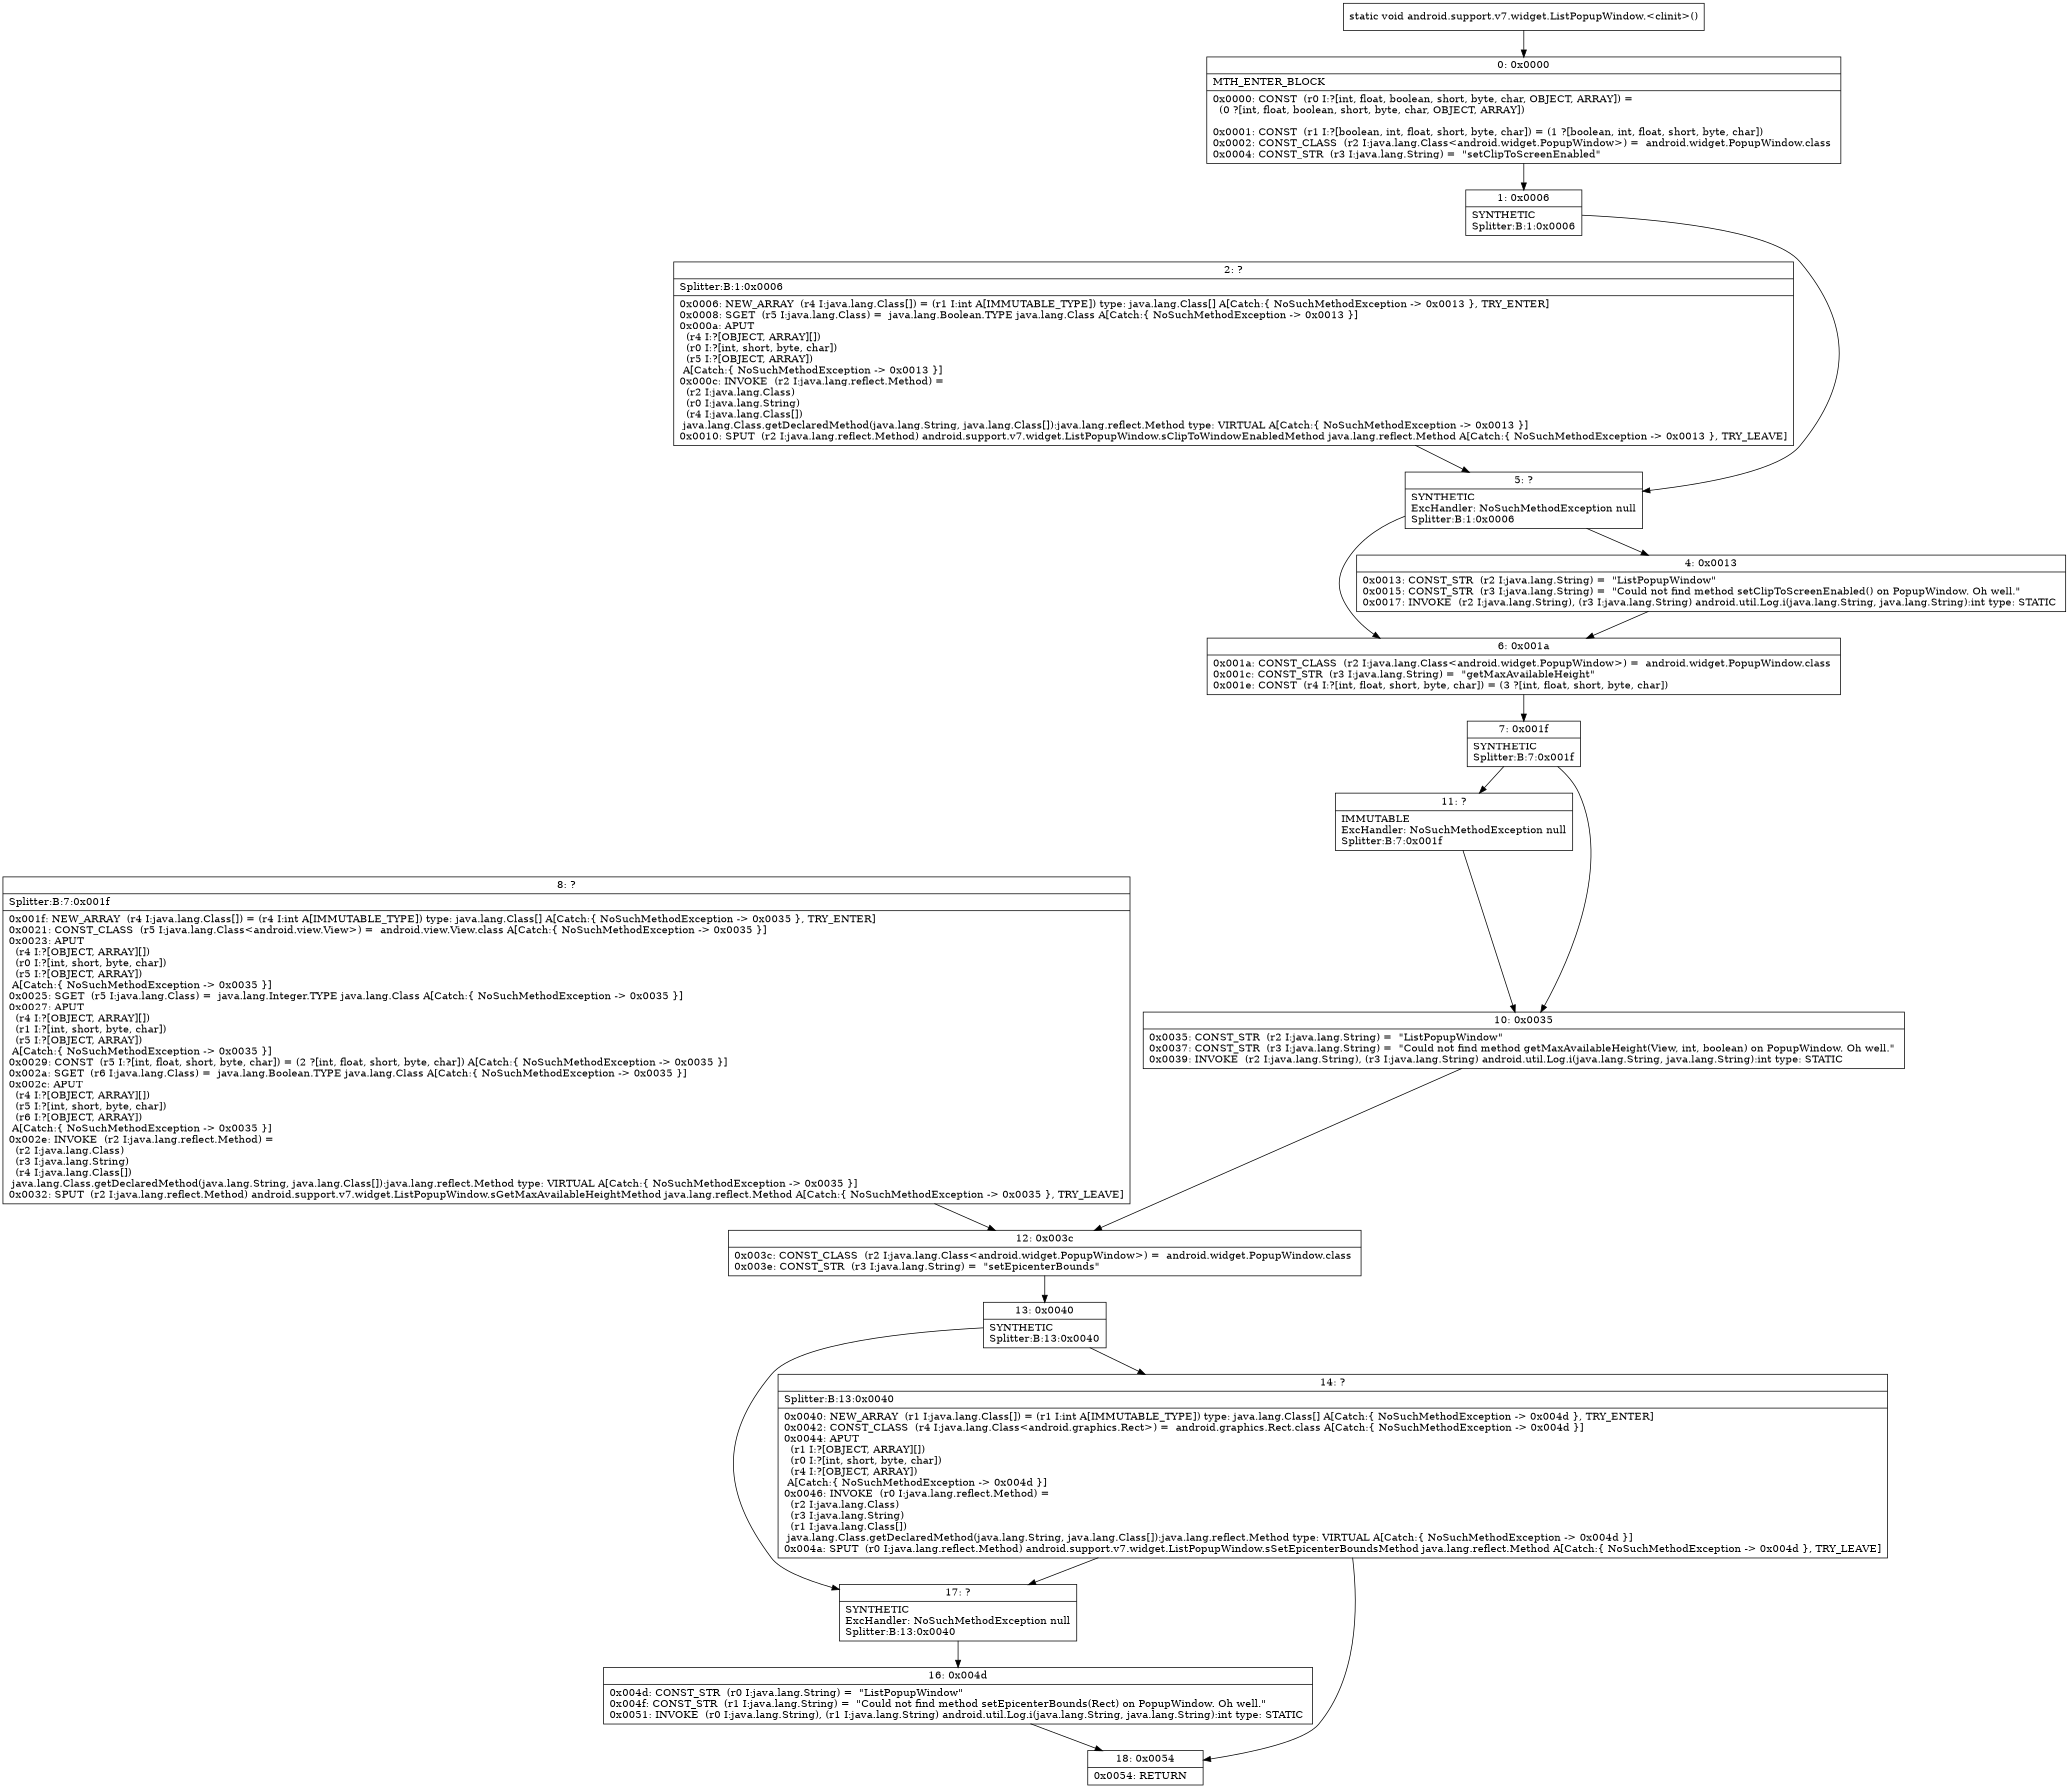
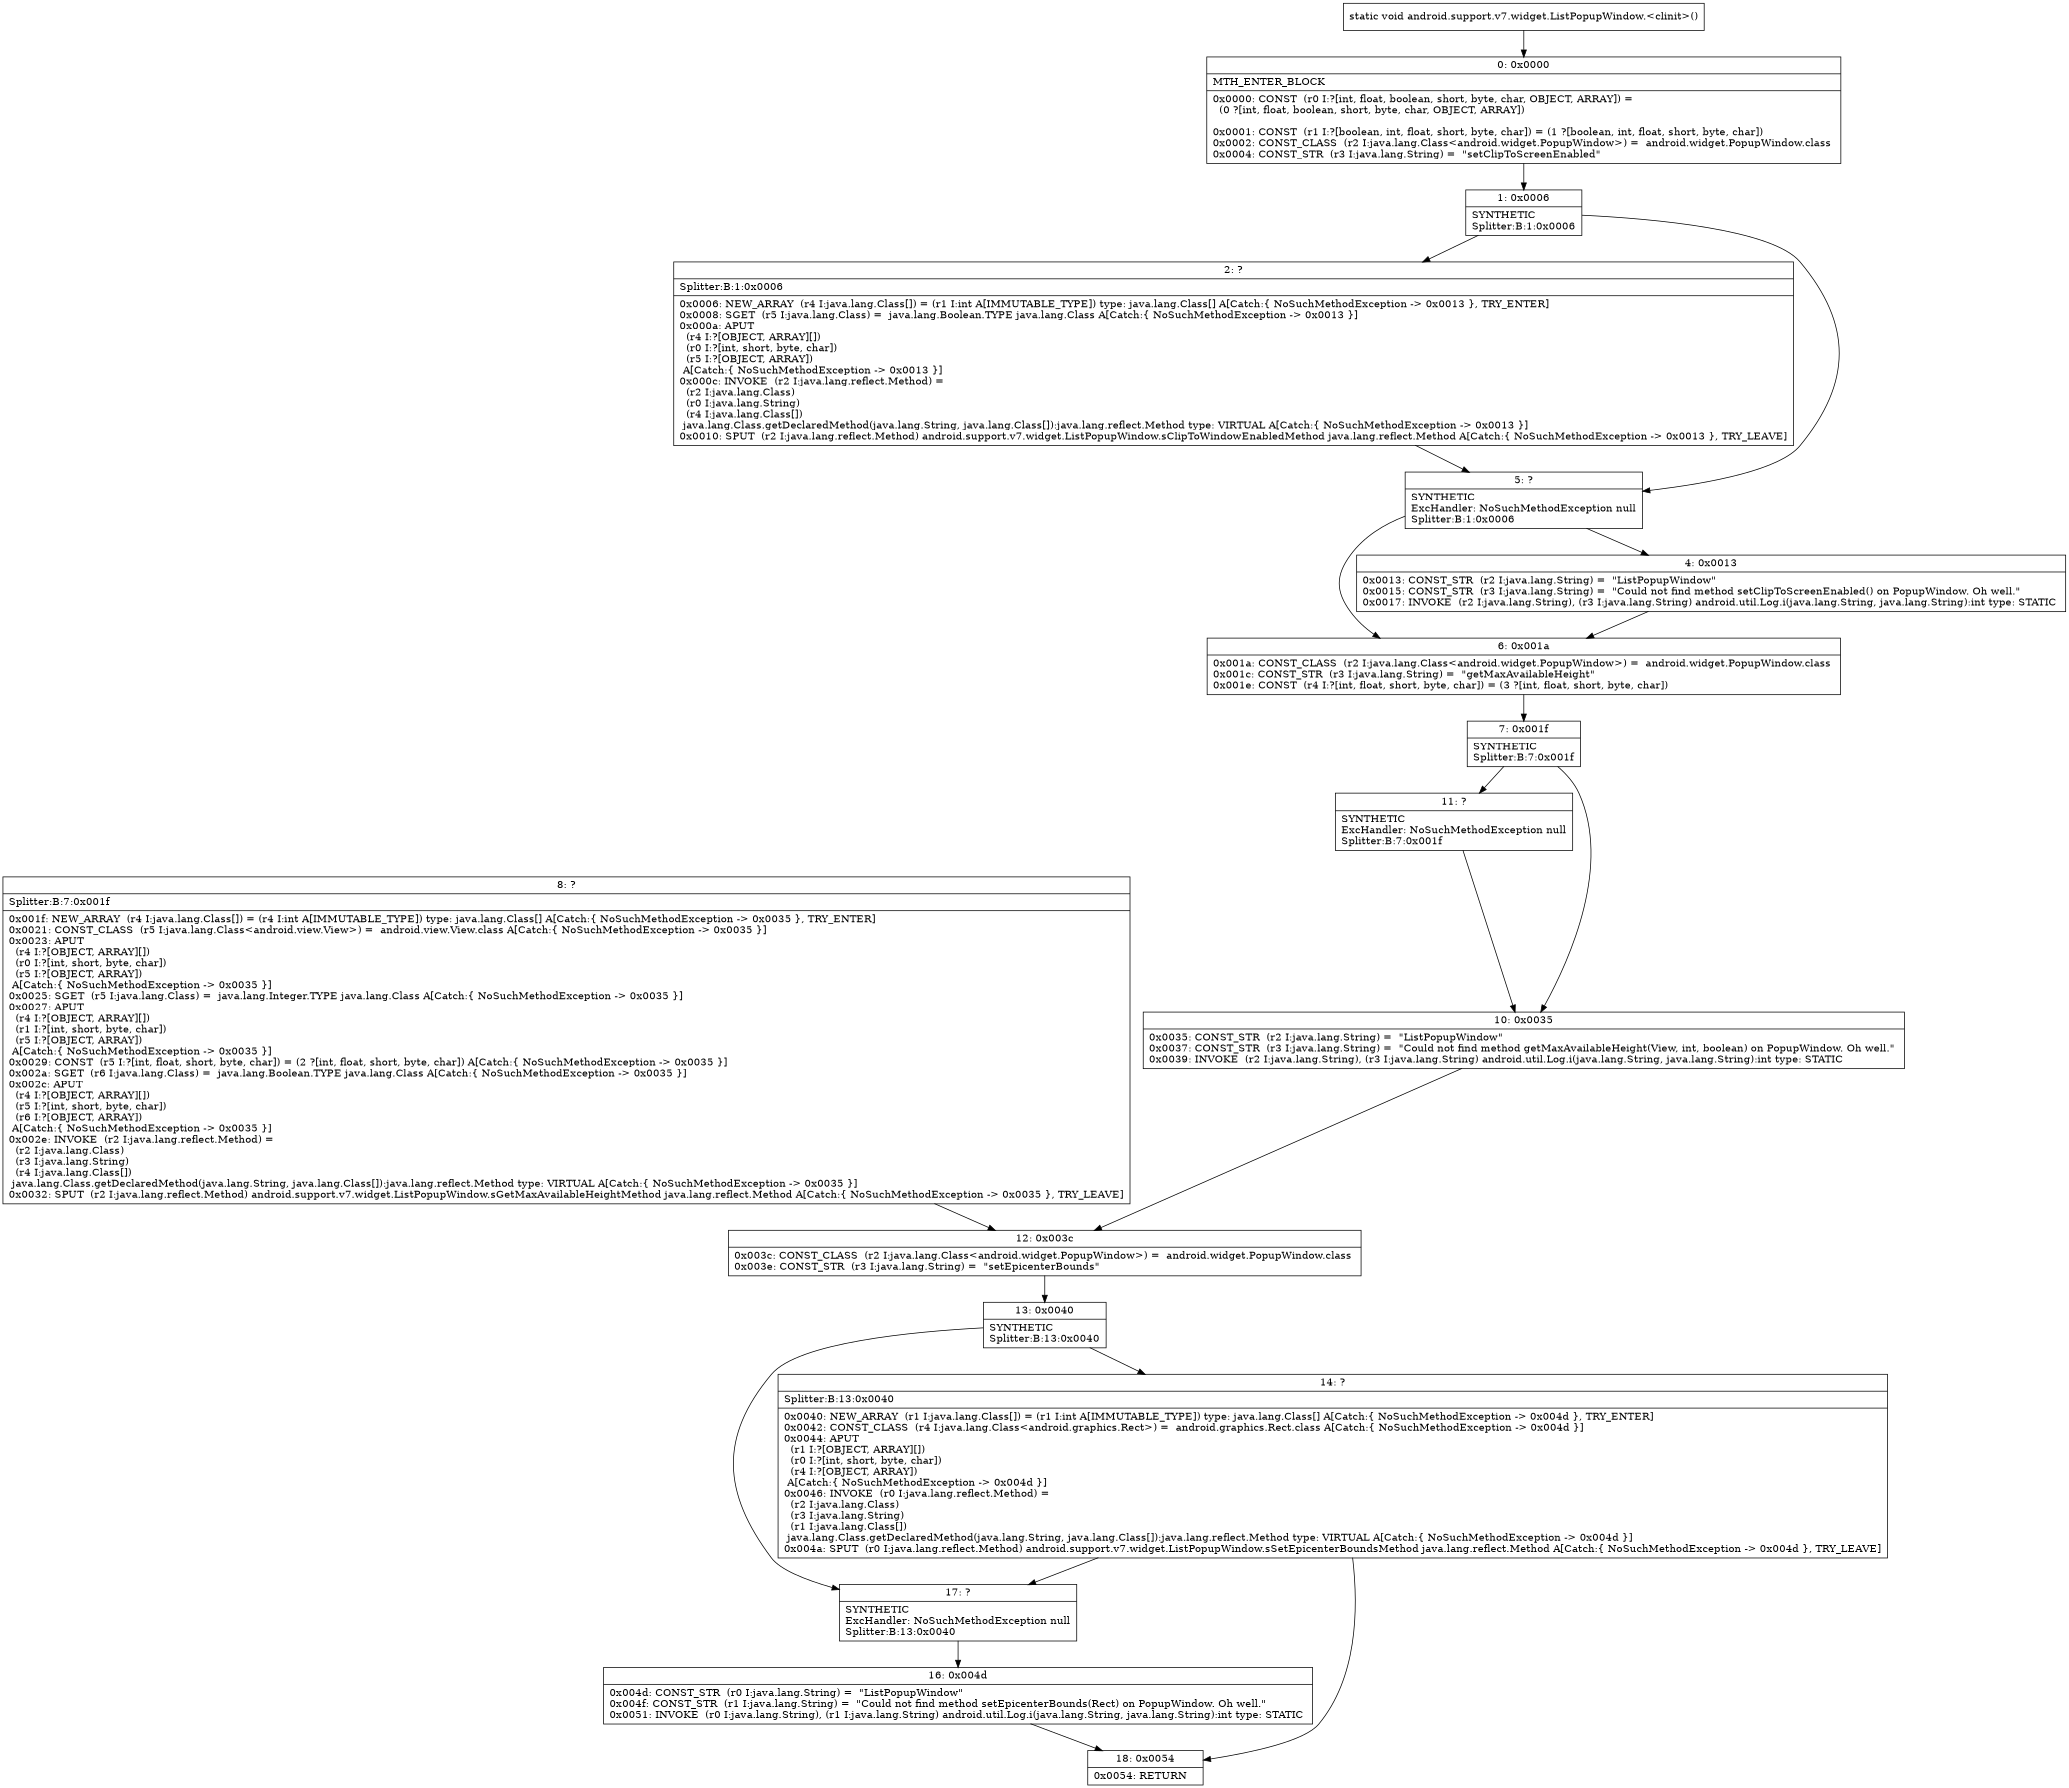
none -> (1454, 247)
(1376, 819) -> (1374, 819)
